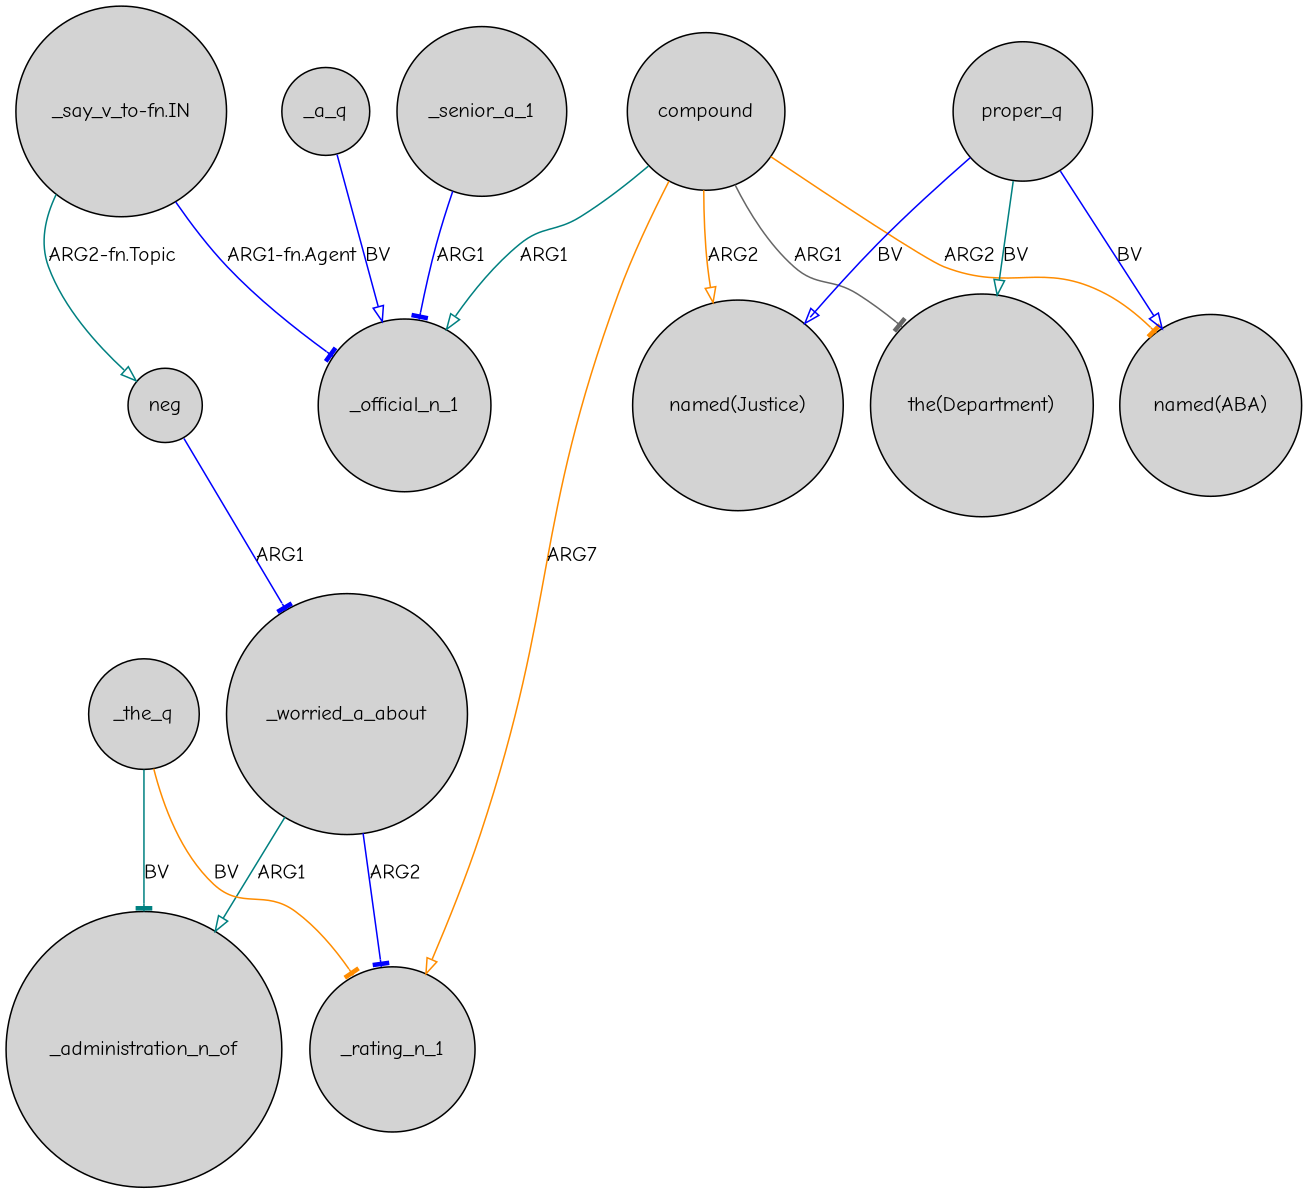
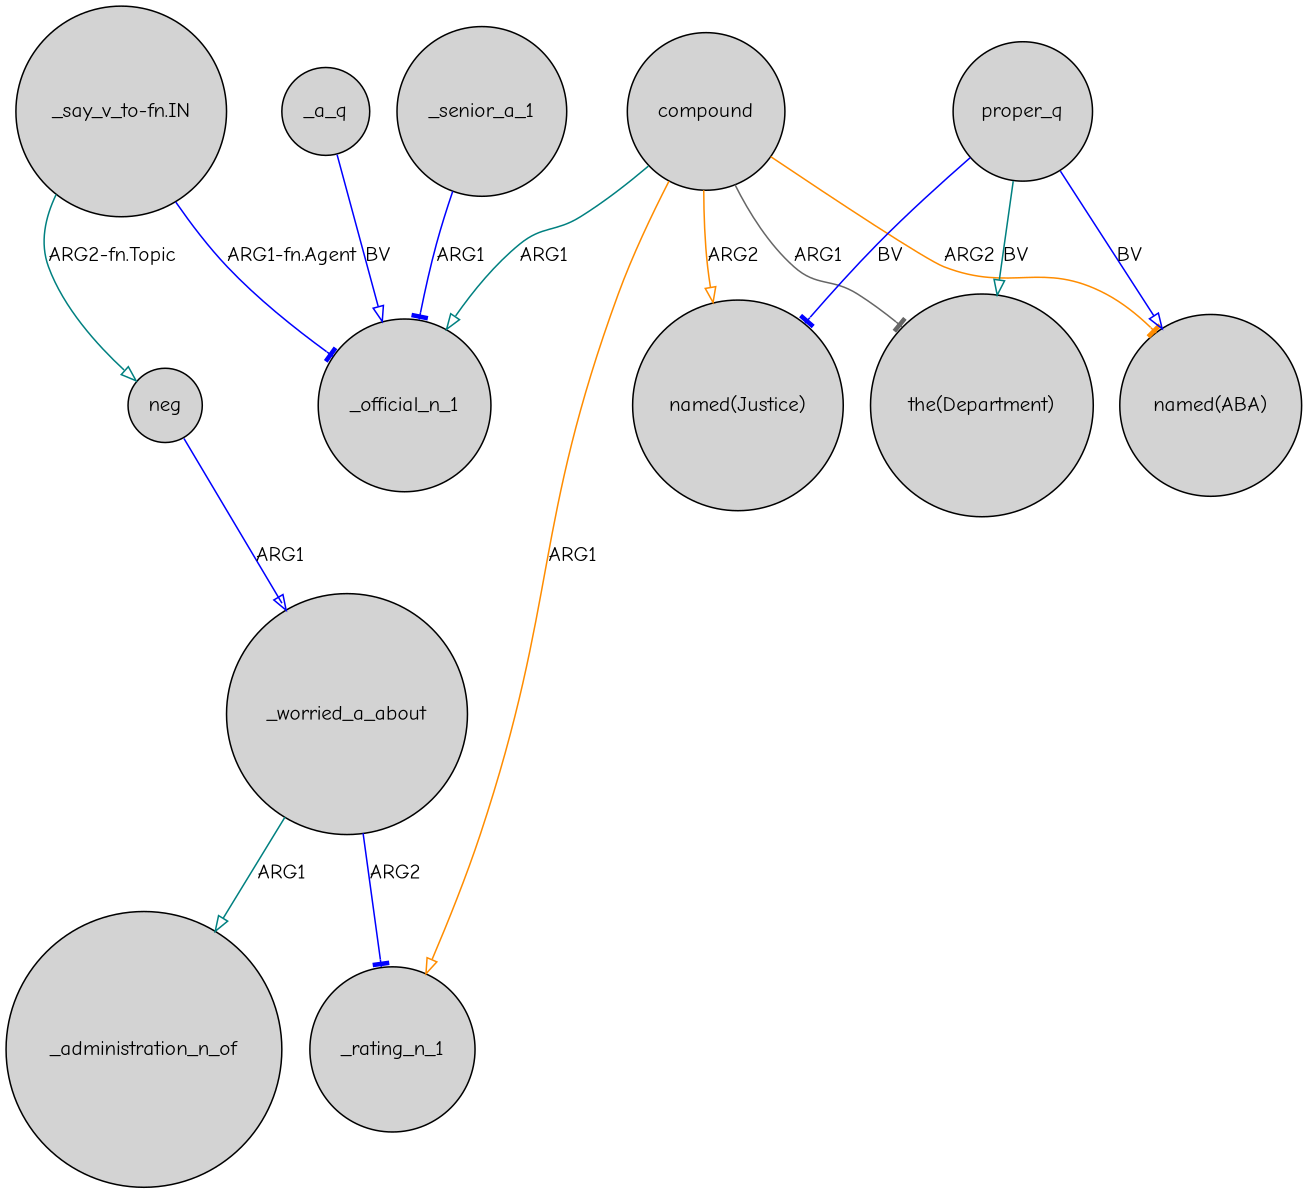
(895, 226) -> (895, 226)
(233, 521) -> (233, 521)
(573, 555) -> (573, 555)
(144, 714) -> none
